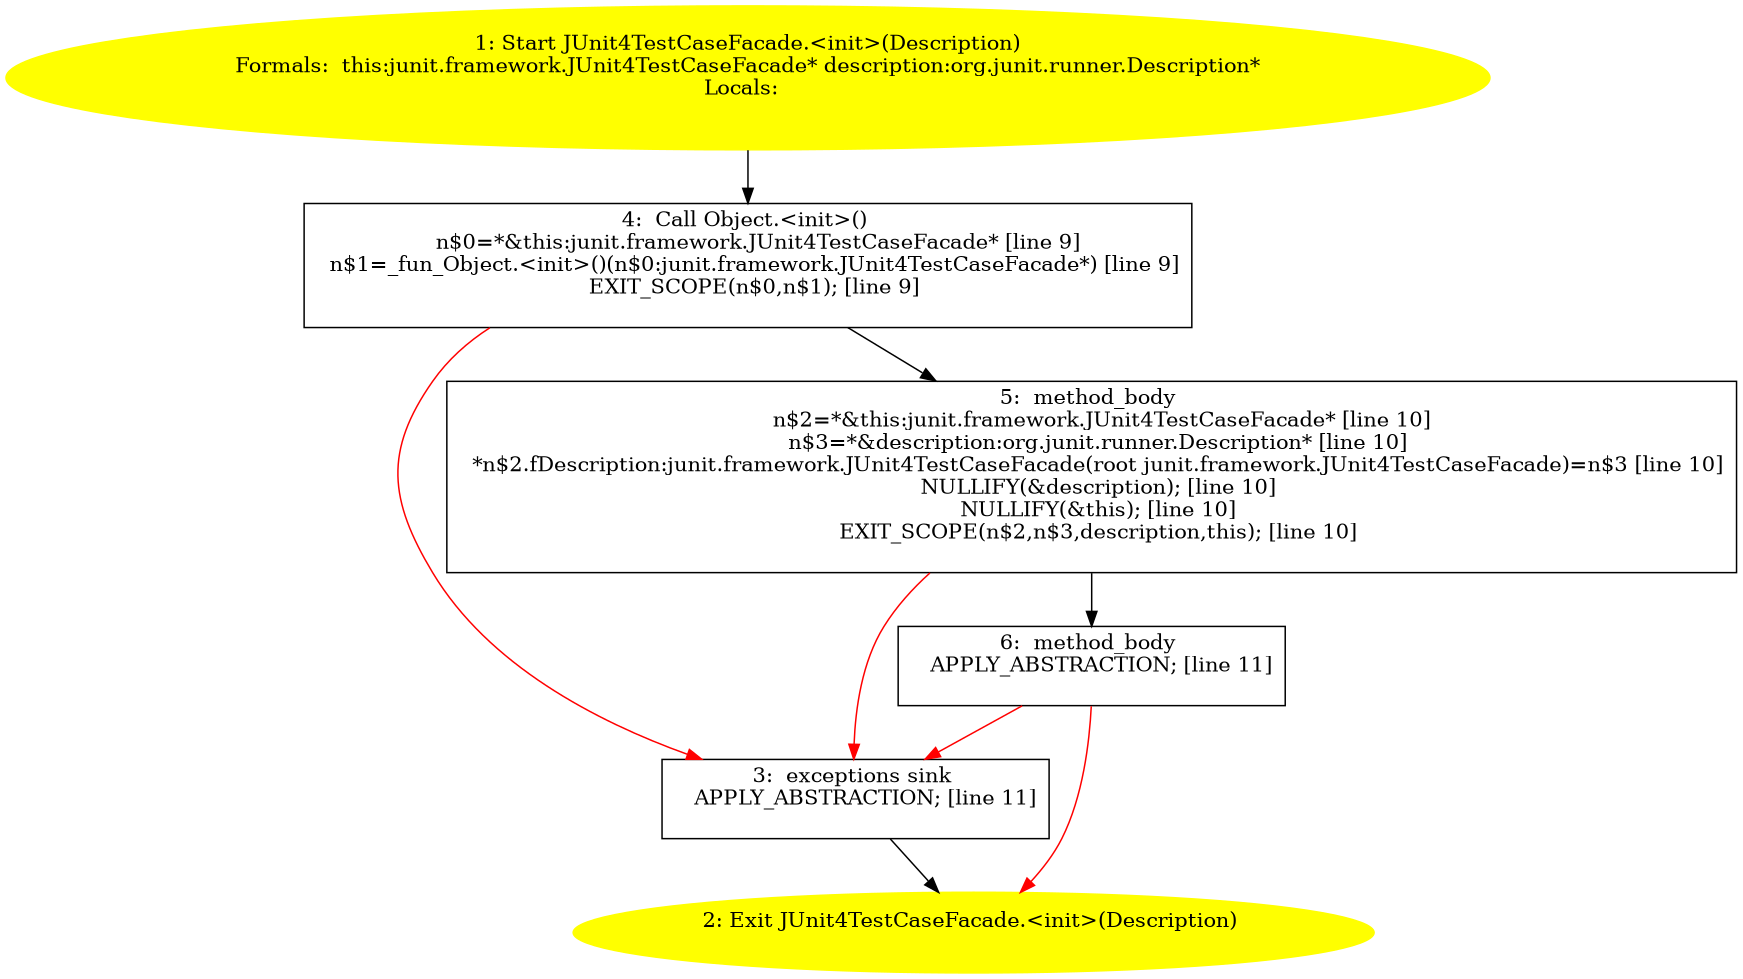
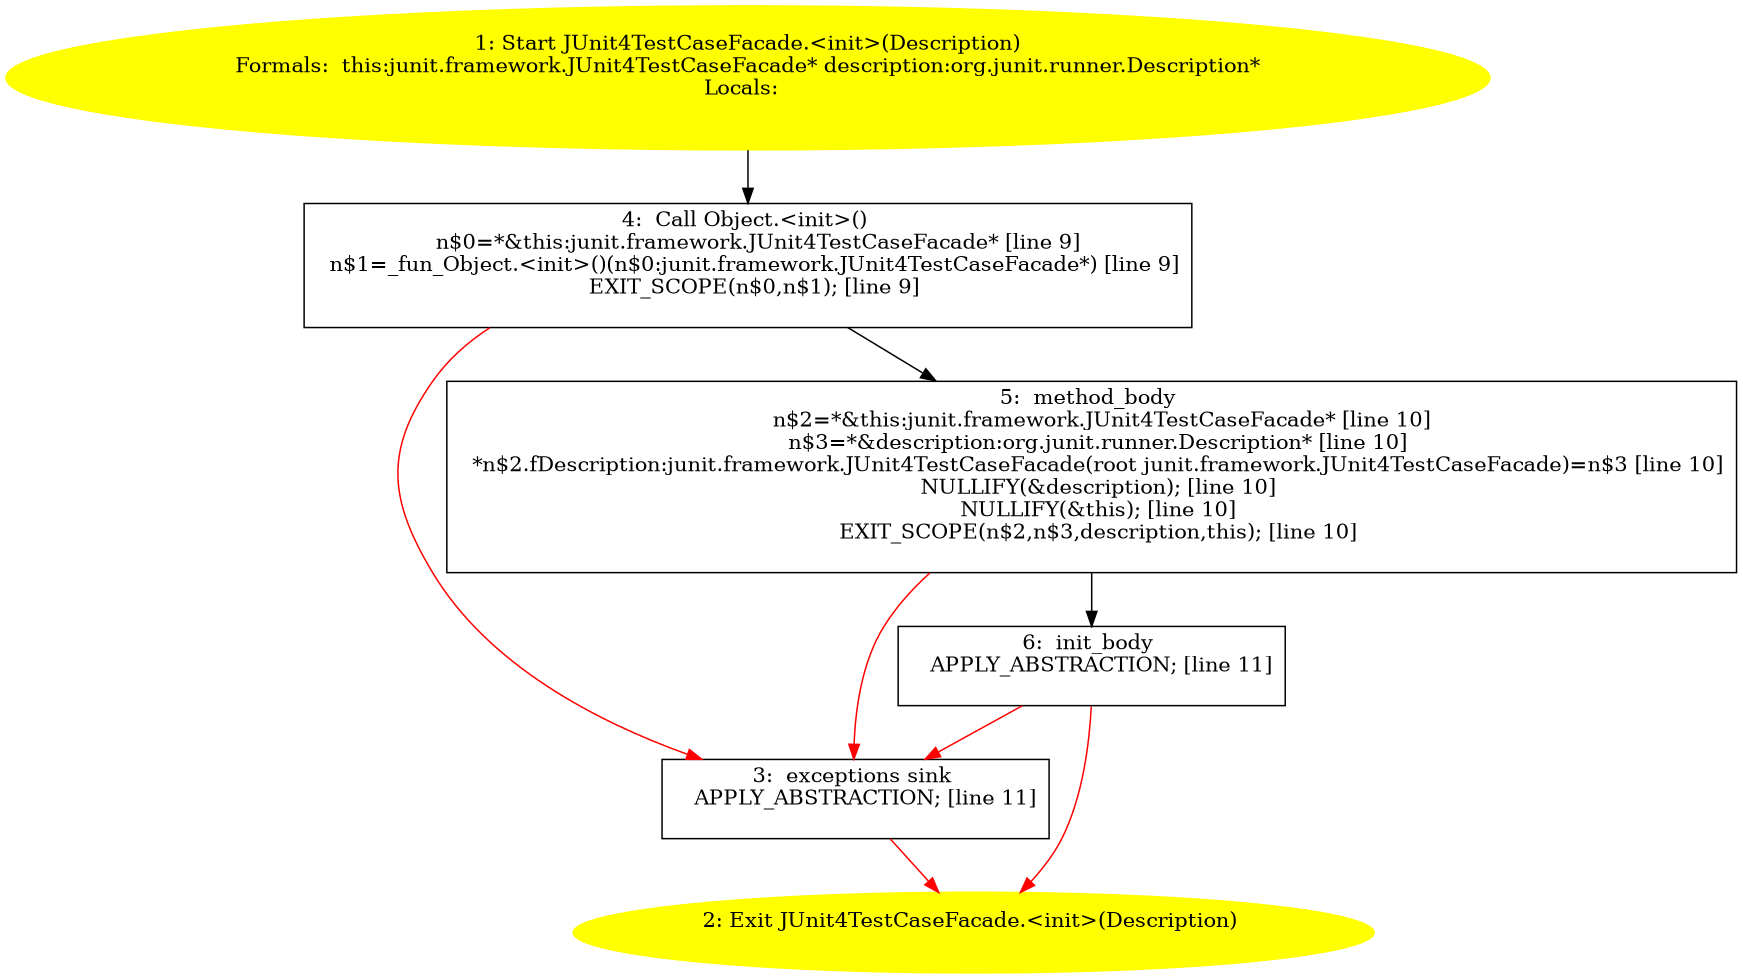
(1092, 666) -> (1092, 666)
(909, 860) -> (909, 860)
